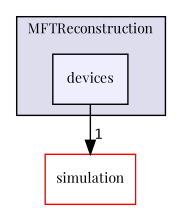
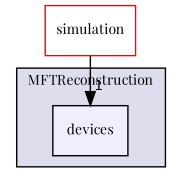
(90, 124) -> (90, 76)
